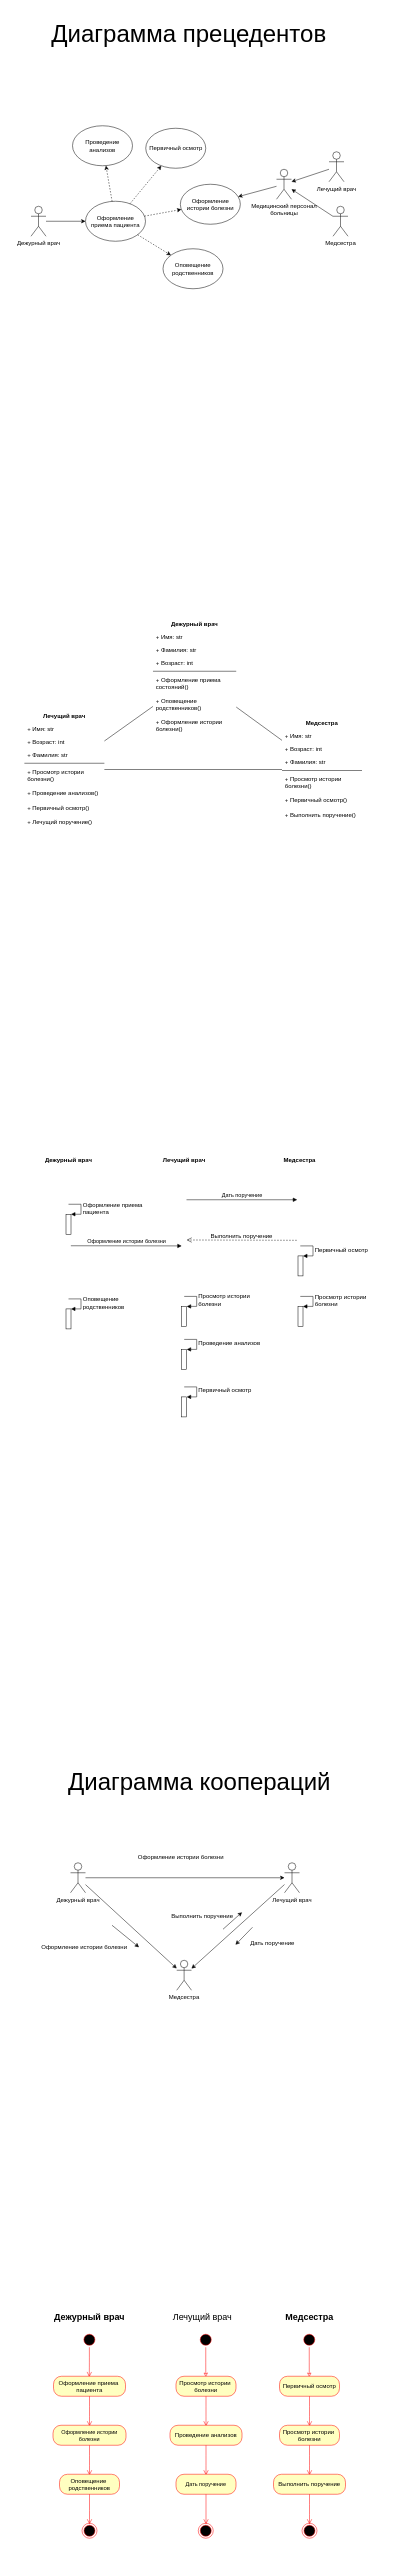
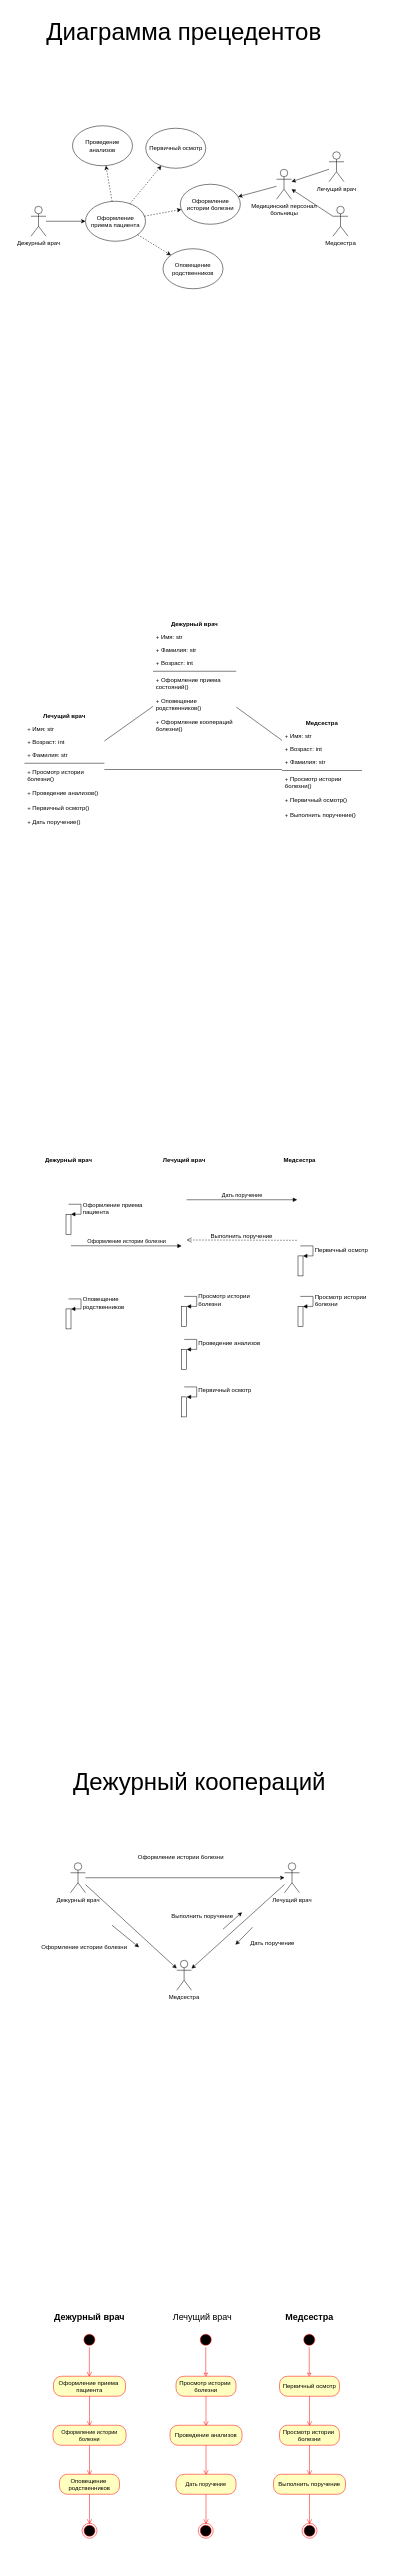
(189, 34) -> (184, 31)
(188, 722) -> (193, 722)
(61, 822) -> (56, 822)
(199, 1781) -> (199, 1781)
